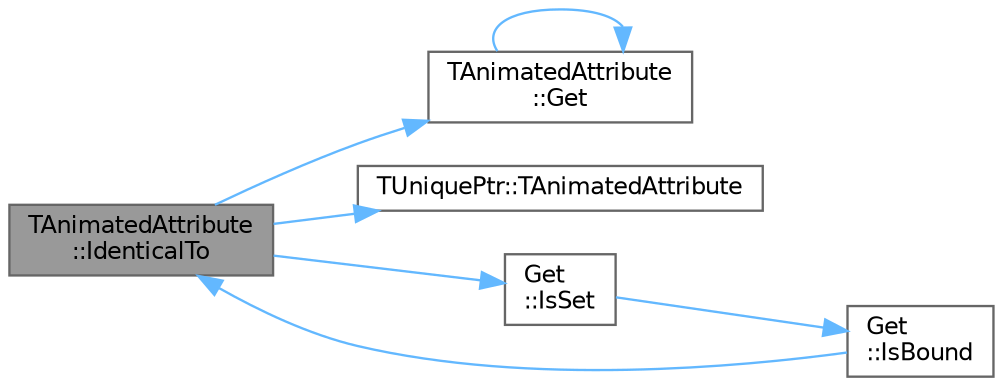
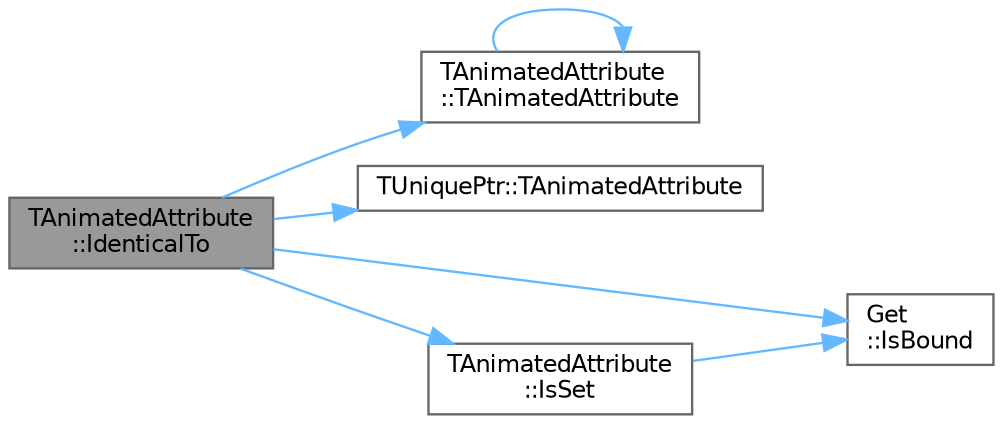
(560, 87) -> (560, 87)
(560, 290) -> (560, 379)
(527, 368) -> (549, 284)
